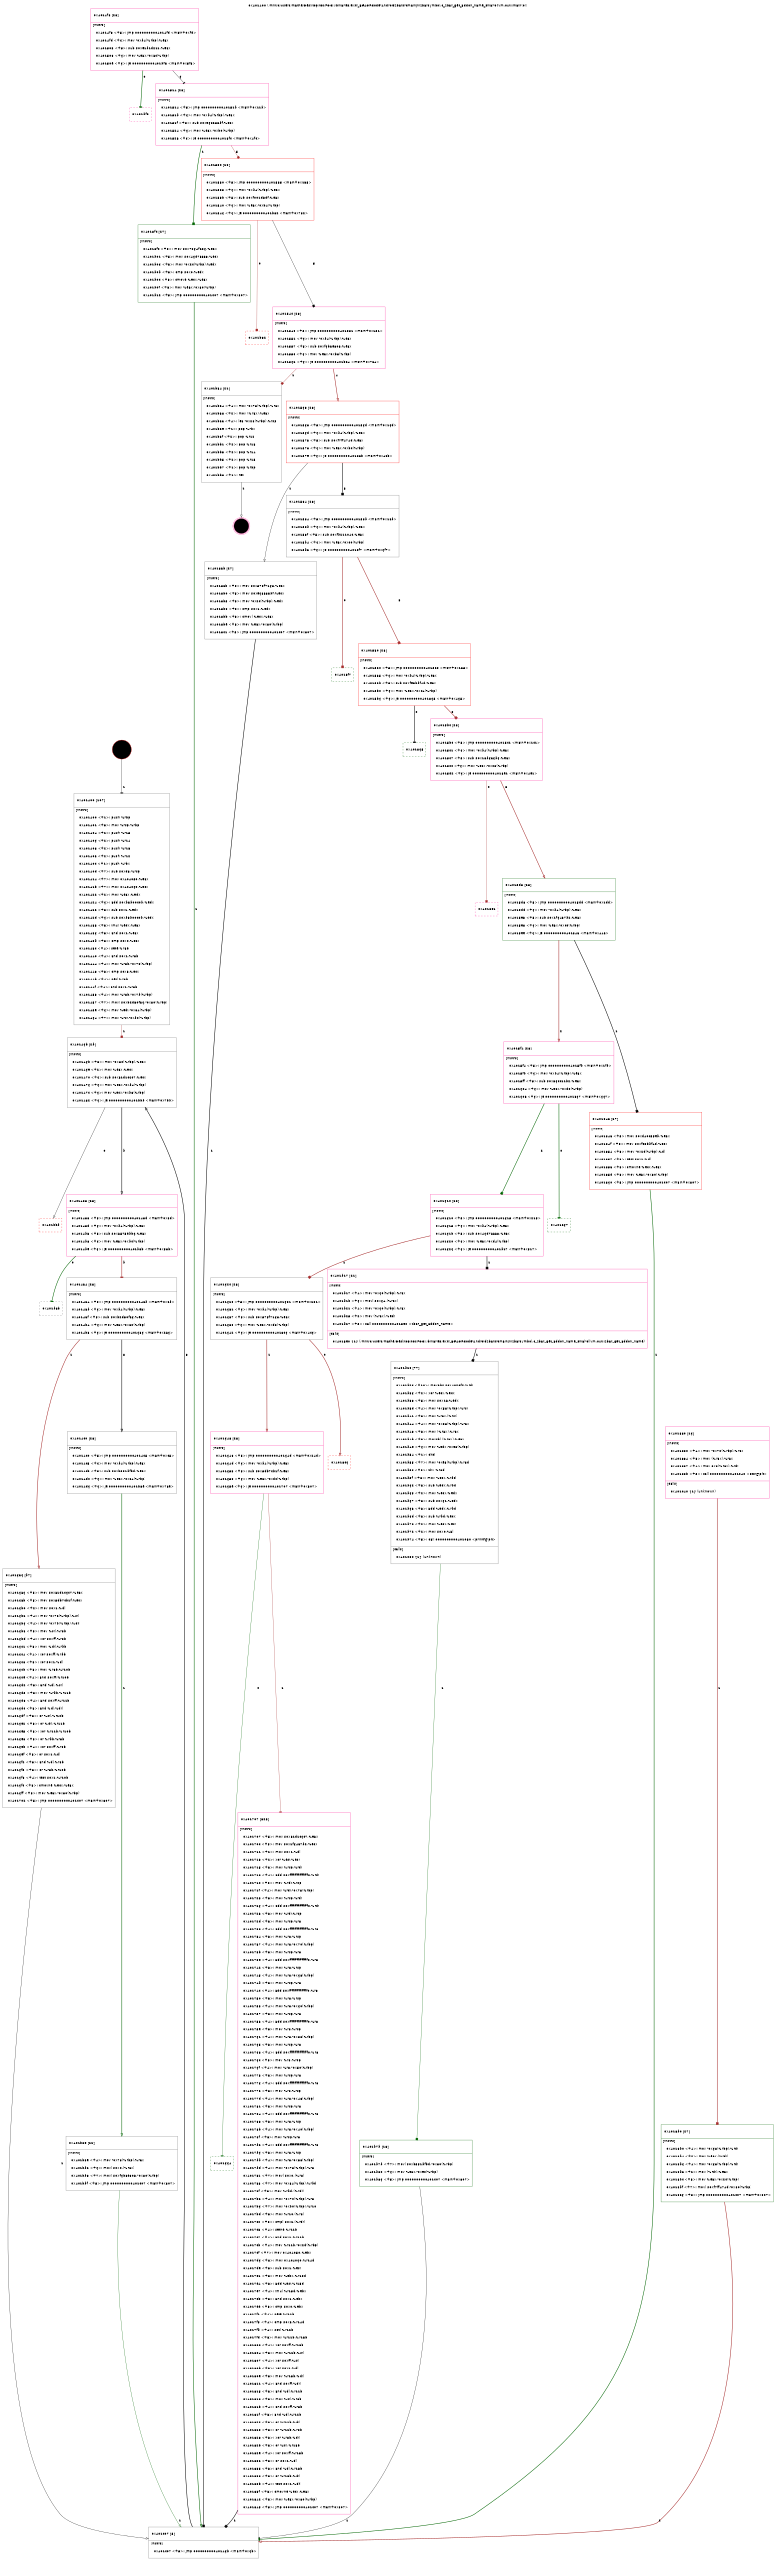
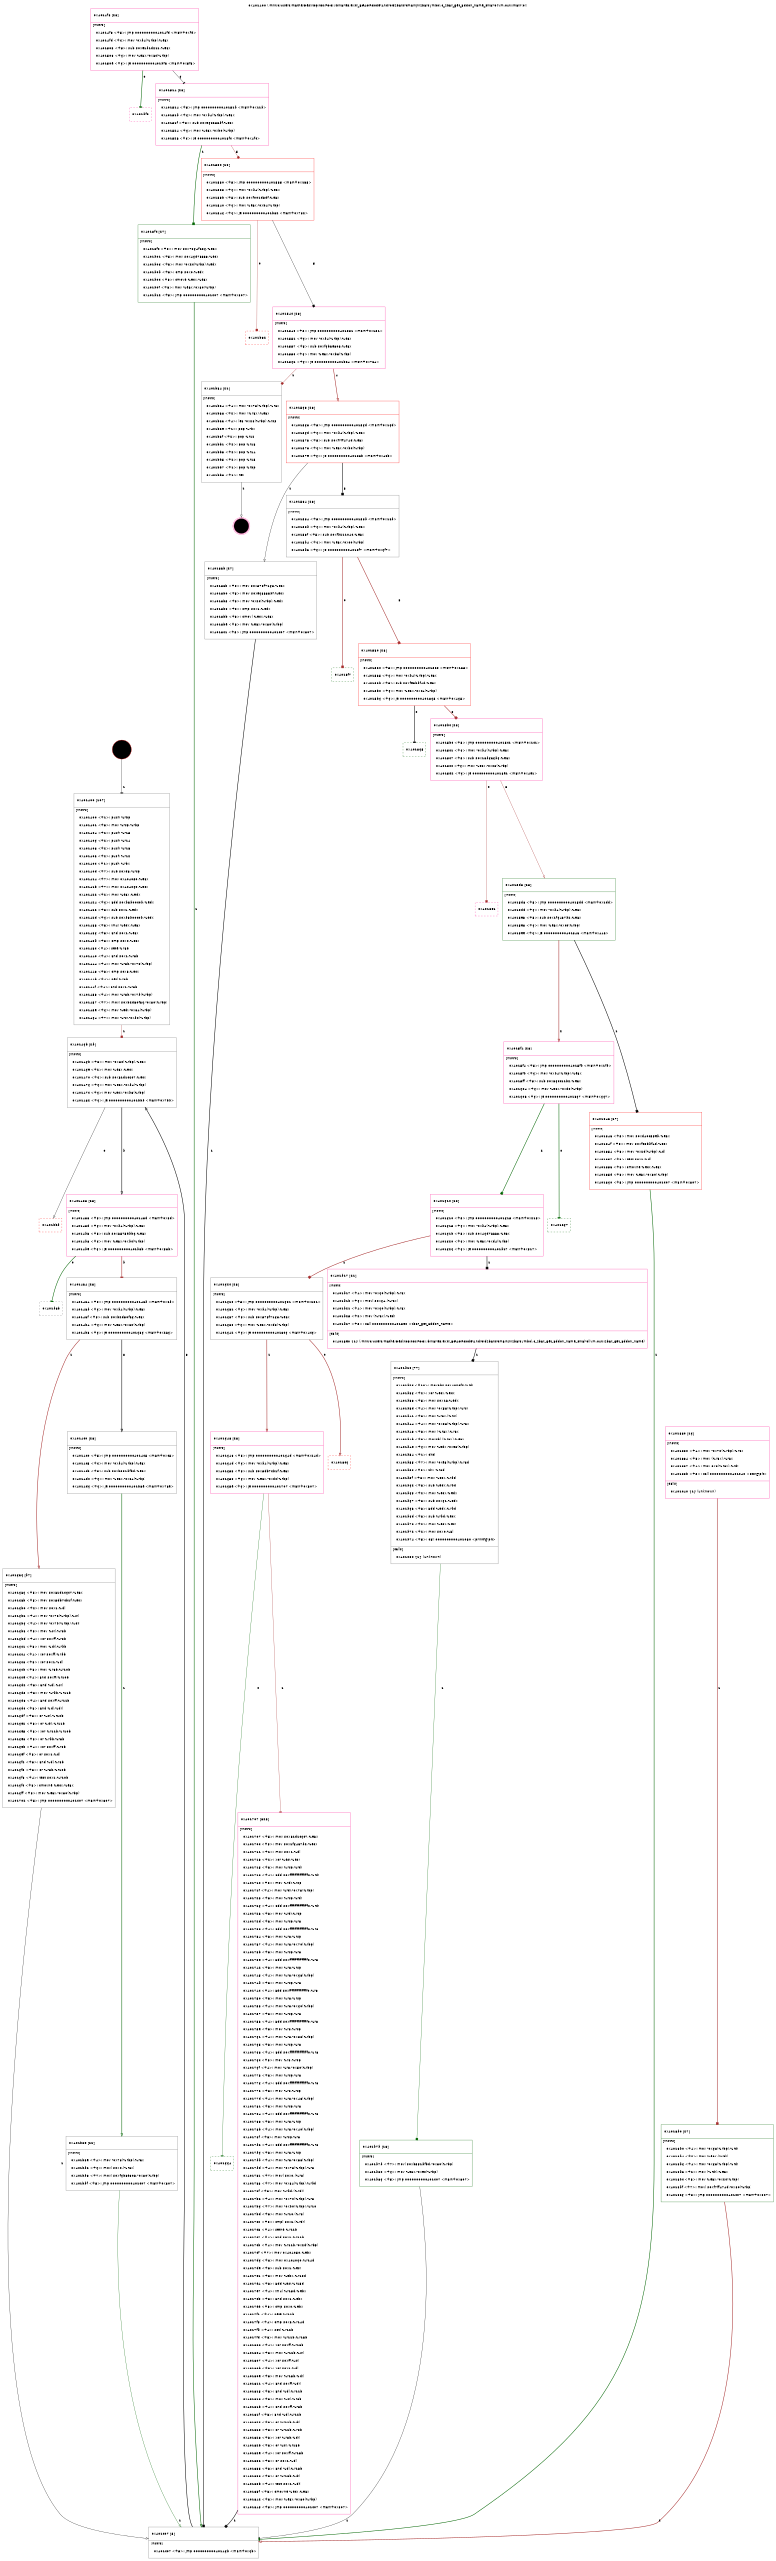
(522, 828) -> (522, 828)
